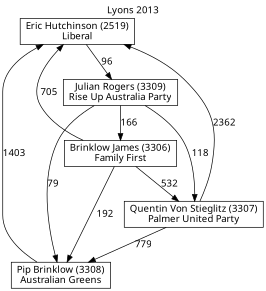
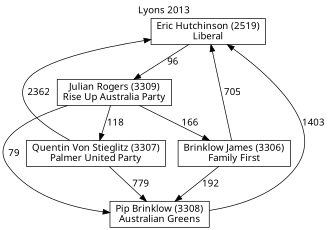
(154, 182) -> none
